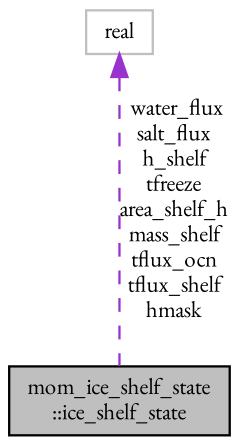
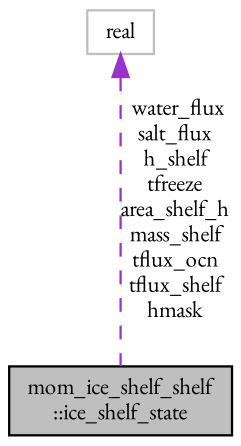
(119, 401) -> (121, 401)
